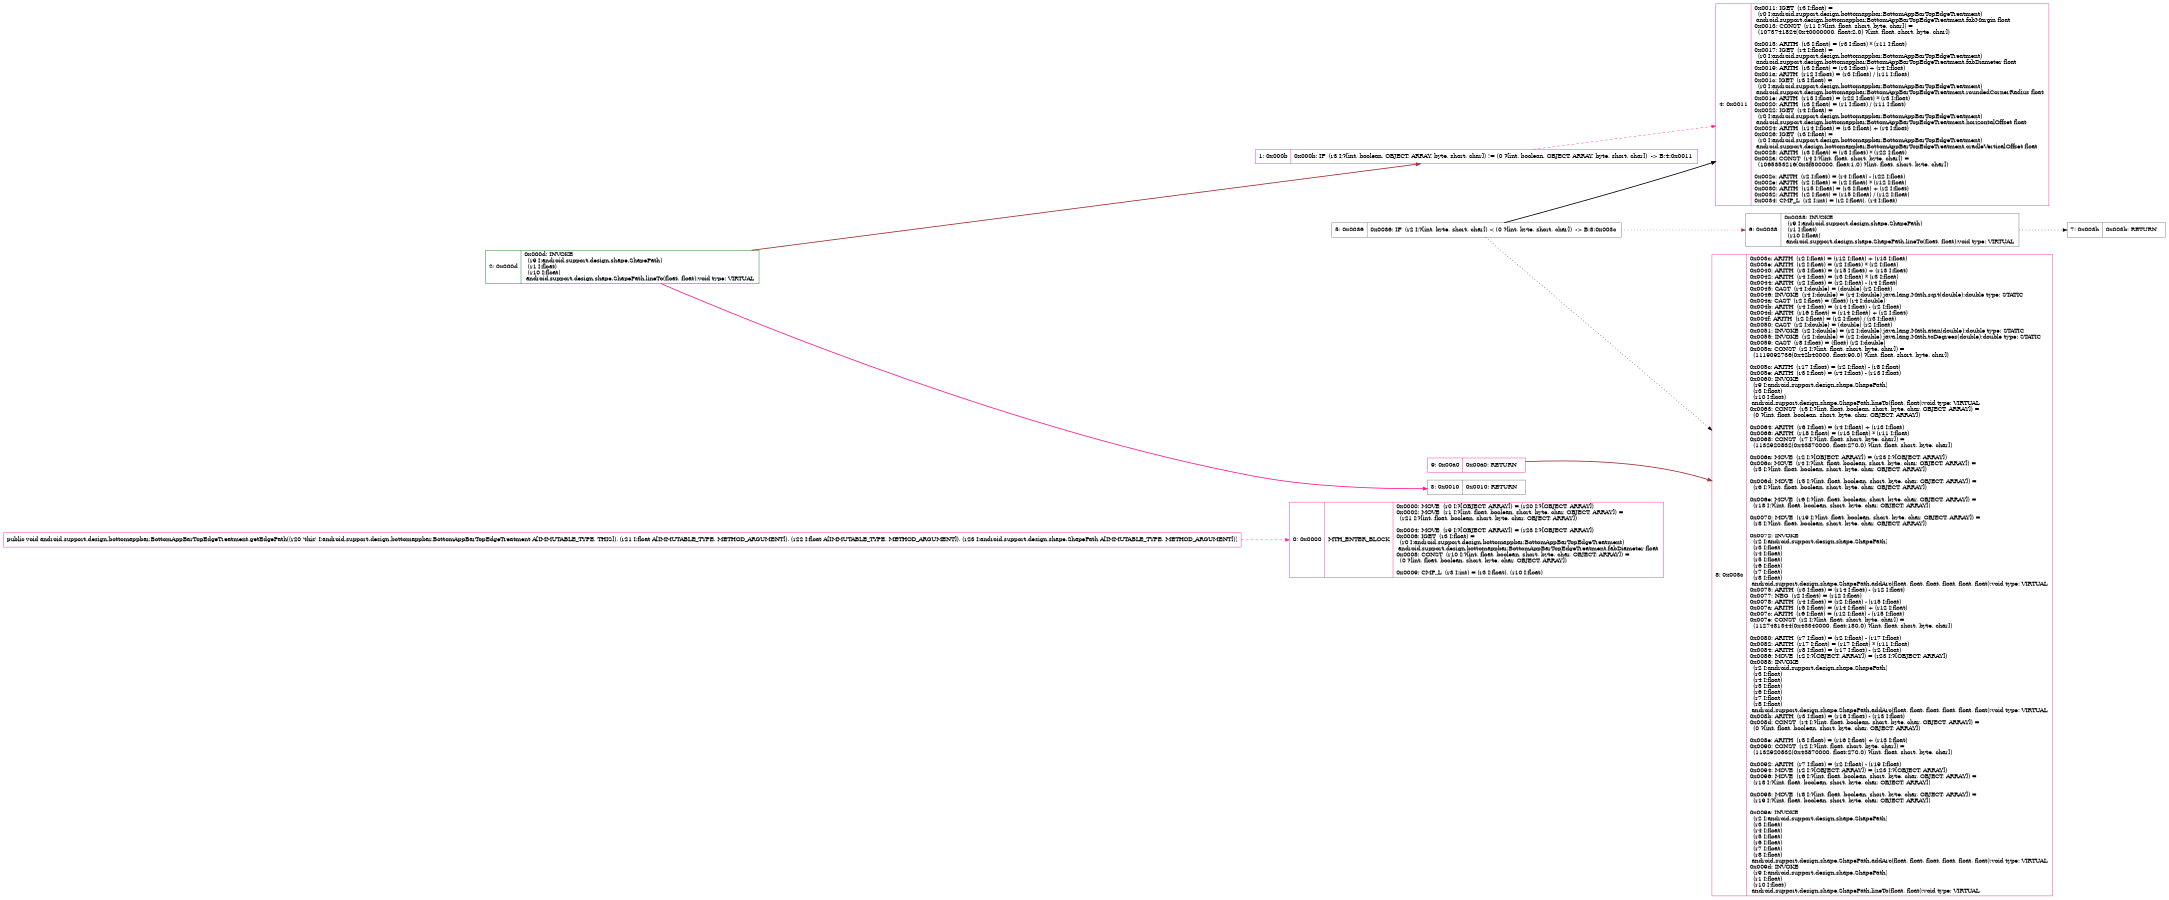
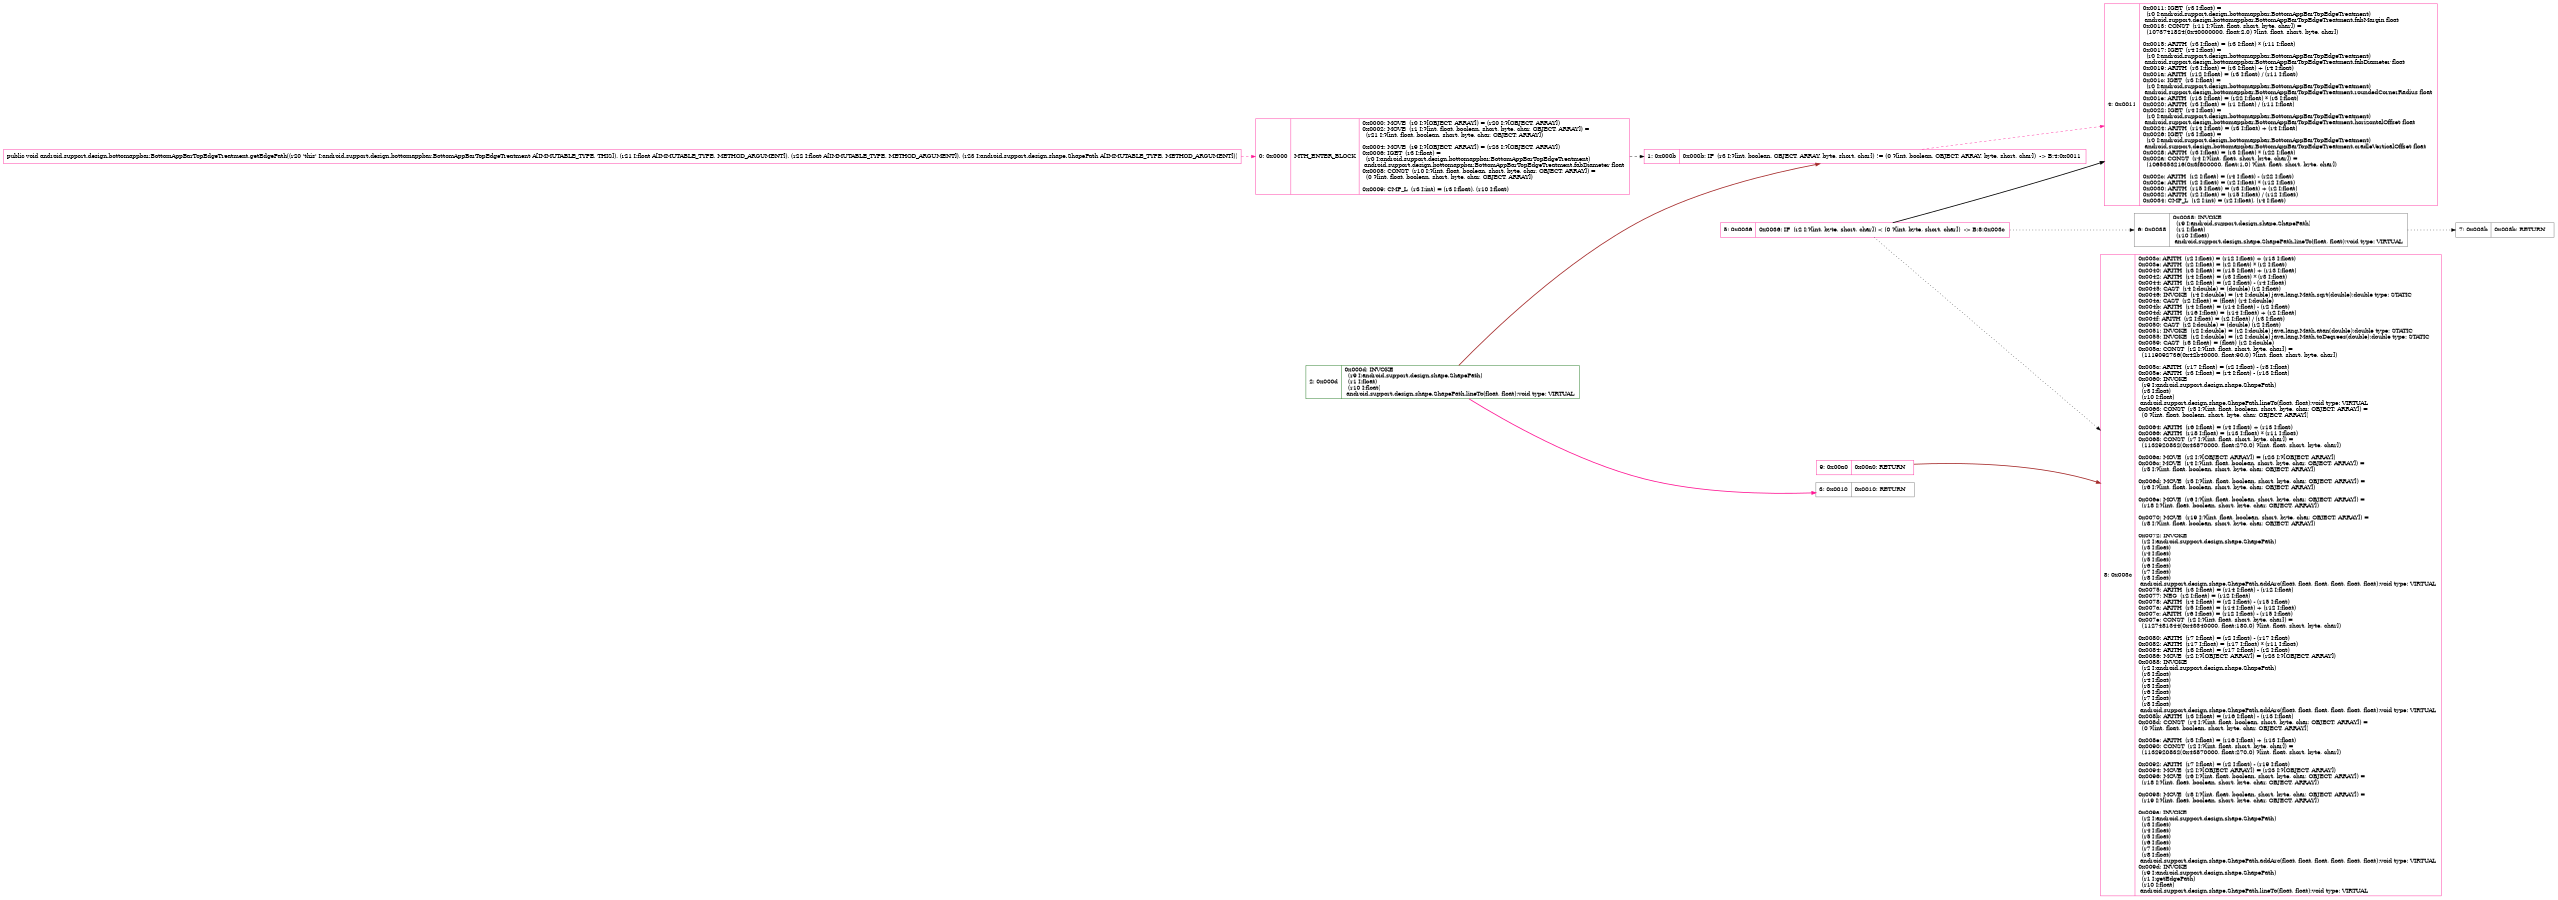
none -> (1635, 157)
(1477, 230) -> (1865, 230)
(1681, 230) -> (2070, 230)
(1766, 879) -> (2167, 879)
